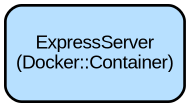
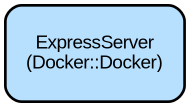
(95, 54) -> (95, 54)
